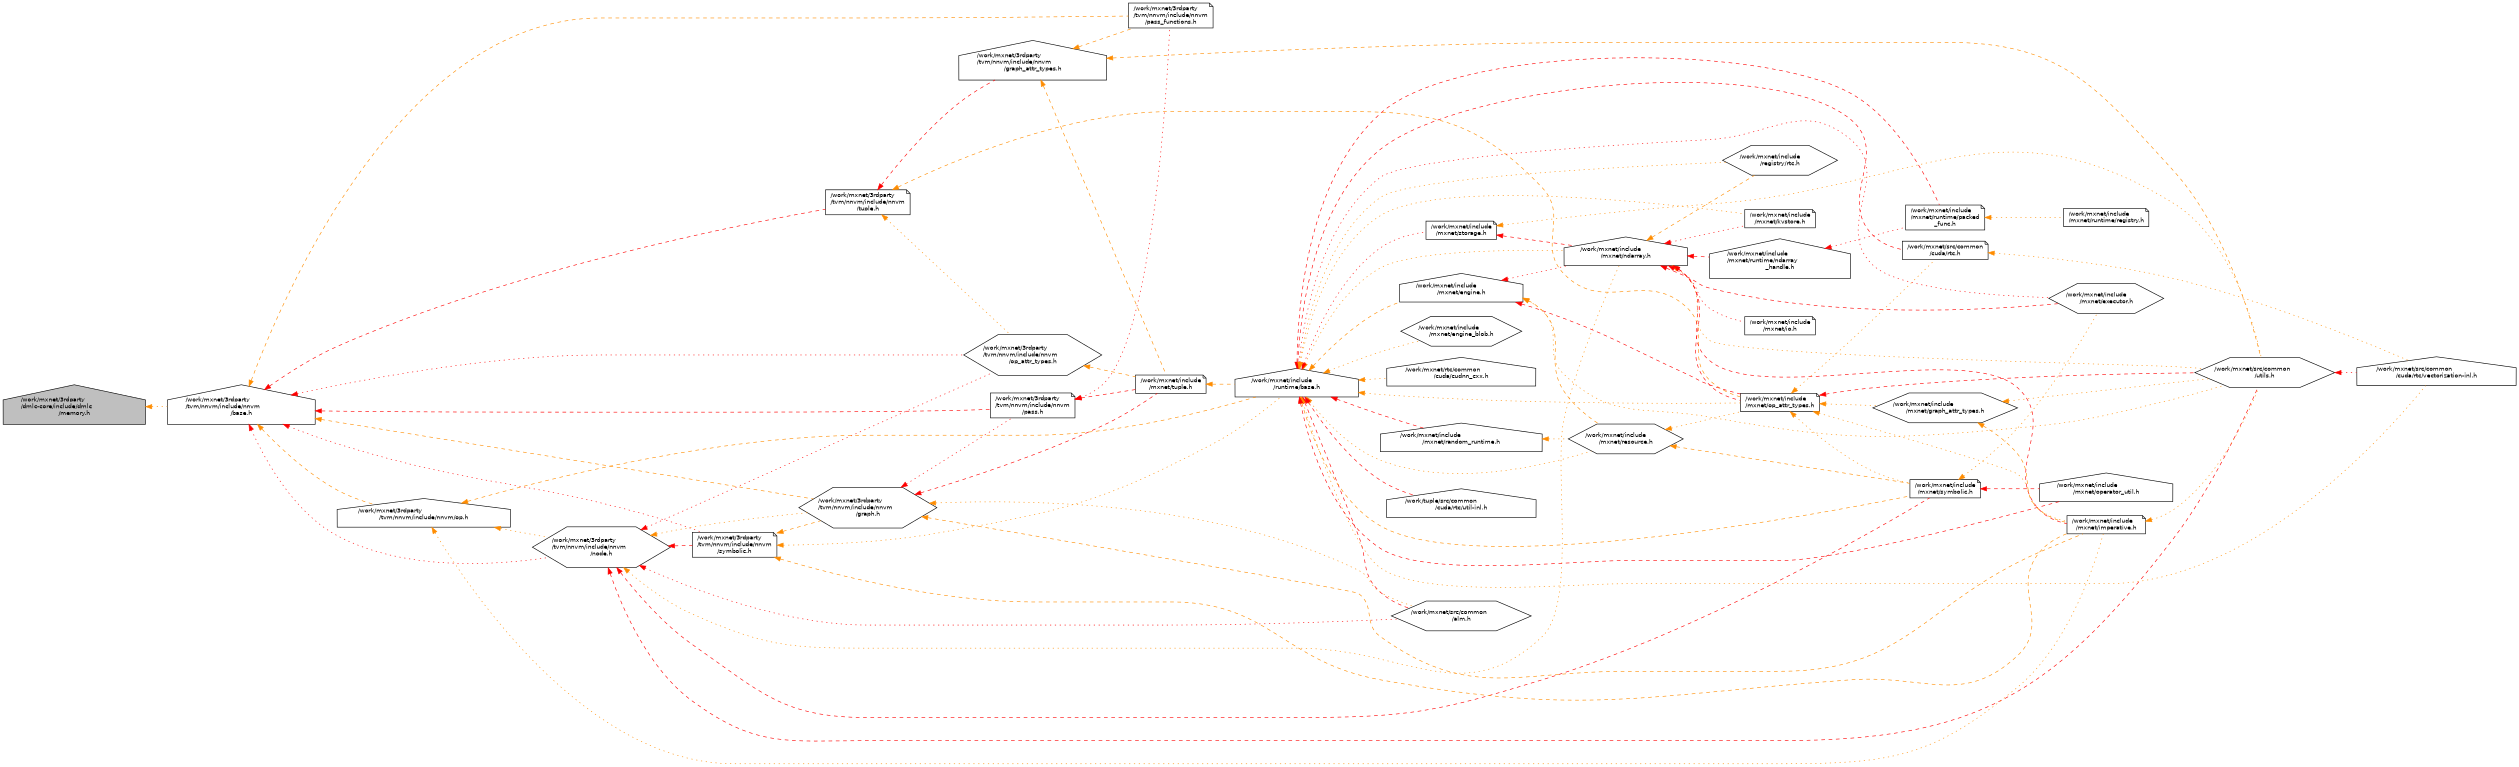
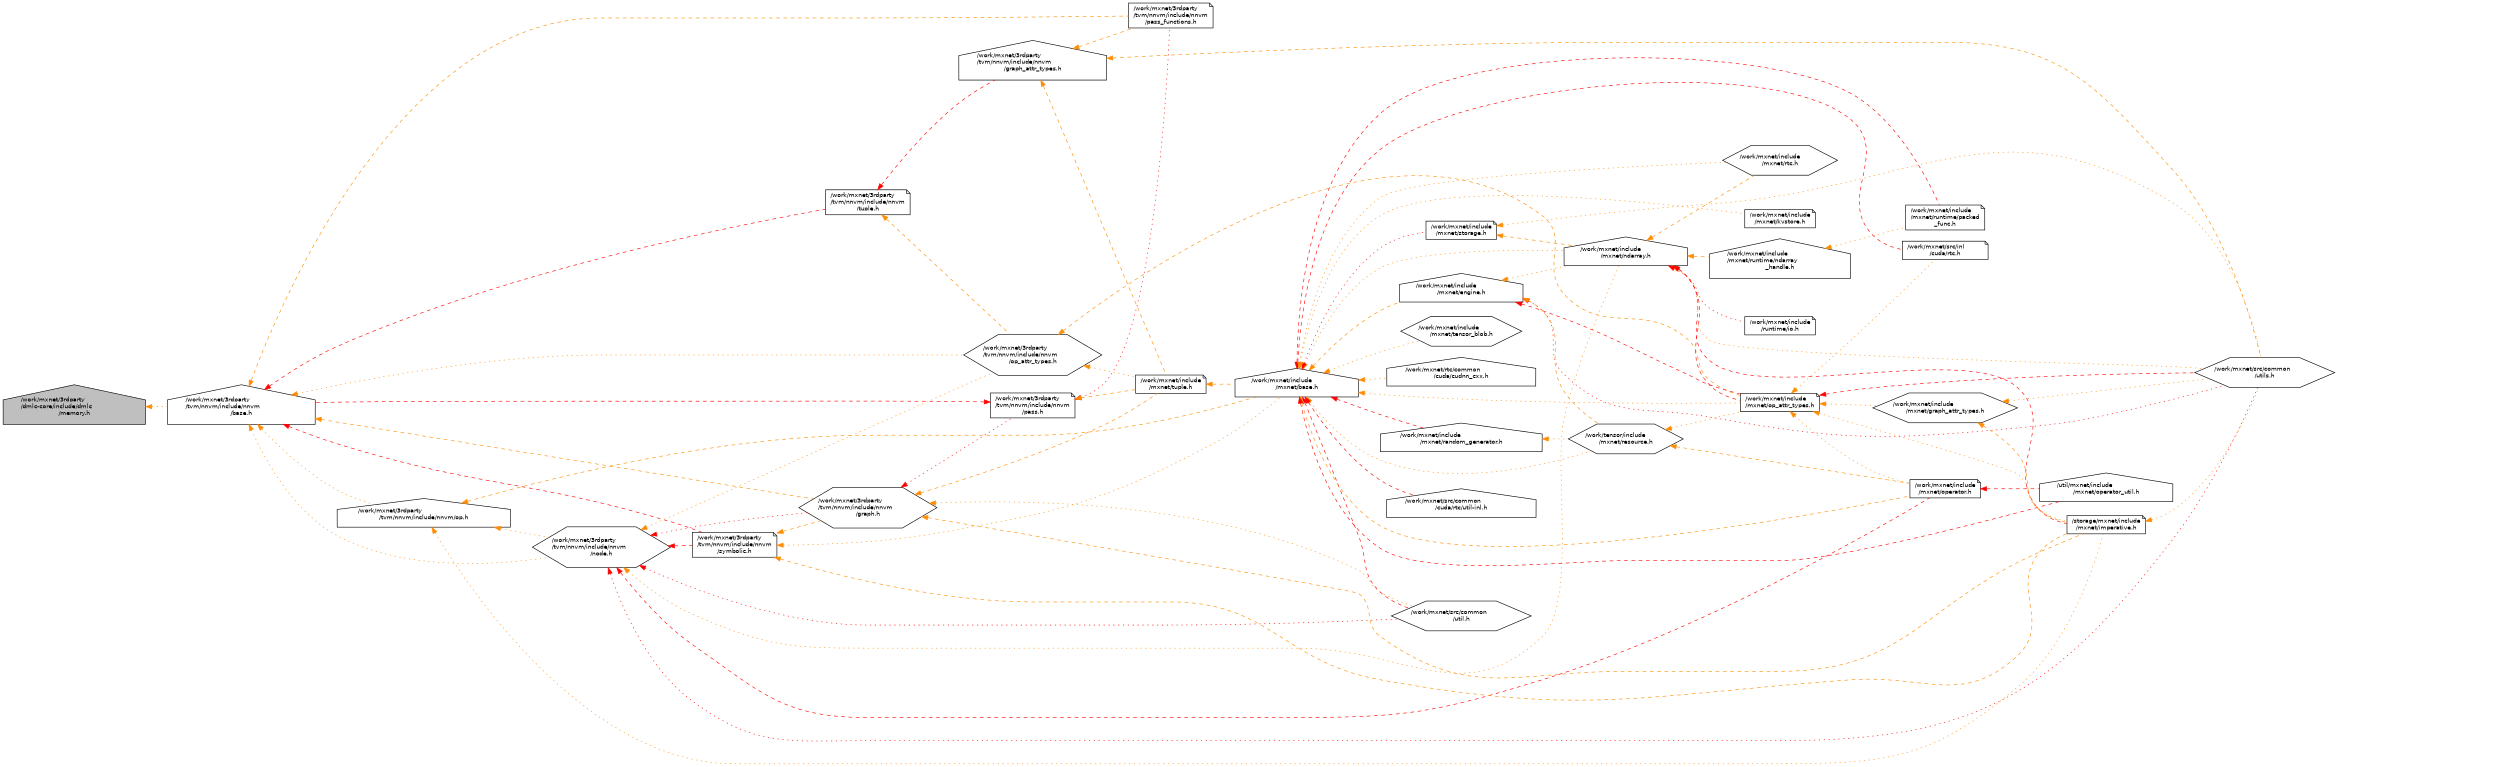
(1394, 113) -> (1438, 179)
(1780, 160) -> (1780, 160)
(2106, 217) -> none
(1708, 234) -> none
(1868, 237) -> (1868, 237)
(1539, 241) -> (1539, 241)
(1945, 250) -> (1945, 250)
(1701, 257) -> (1701, 257)
(1537, 272) -> (1537, 272)
(948, 277) -> (948, 277)
(2106, 298) -> none
(1780, 326) -> (1780, 326)
(1461, 331) -> (1461, 331)
(629, 355) -> (629, 355)
(1116, 373) -> (1116, 373)
(2436, 373) -> none
(1297, 384) -> (1297, 384)
(1108, 394) -> (1108, 394)
(656, 412) -> (650, 401)
(1848, 435) -> (1848, 435)
(1461, 439) -> (1461, 439)
(1626, 439) -> (1626, 439)
(820, 450) -> (820, 450)
(1043, 451) -> (1043, 451)
(313, 475) -> (313, 475)
(495, 482) -> (495, 482)
(1945, 489) -> (1945, 489)
(2106, 489) -> (2106, 489)
(1461, 505) -> (1461, 505)
(732, 521) -> (732, 521)
(2106, 525) -> (2106, 525)
(374, 550) -> (374, 550)
(1461, 616) -> (1461, 616)
(1474, 741) -> (1474, 741)
